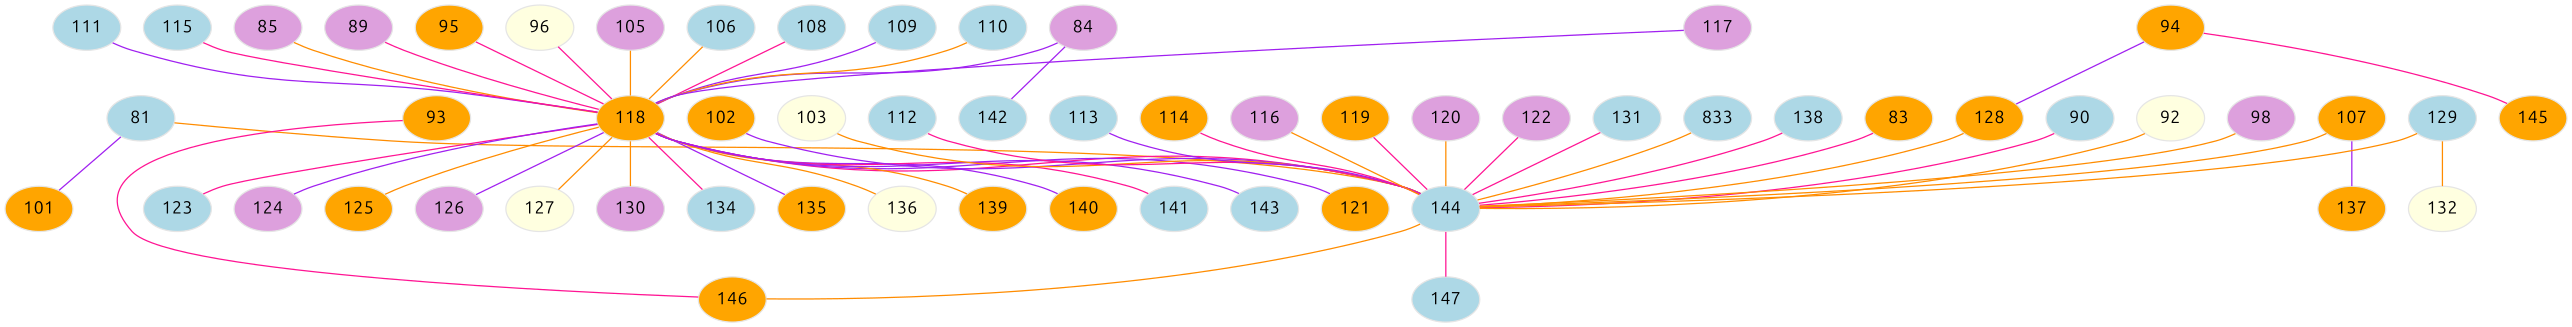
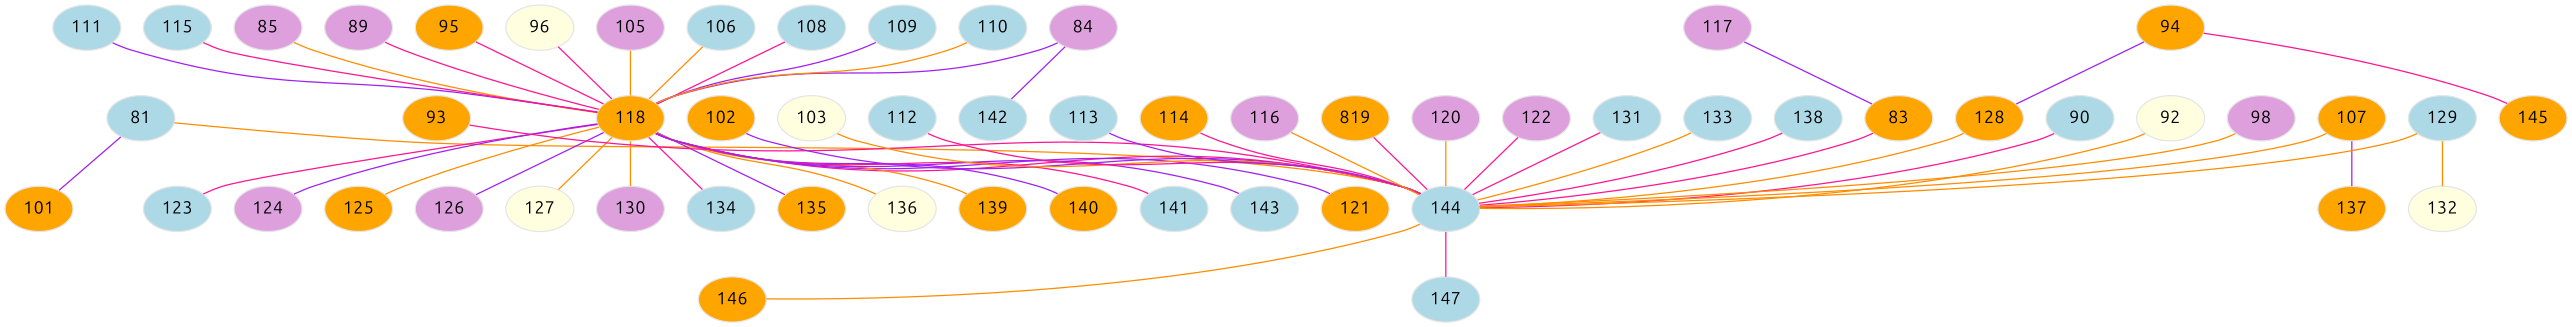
(1168, 55) -> (1808, 73)
(1355, 118) -> (1355, 118)
(1718, 118) -> (1718, 118)
(242, 262) -> (1019, 143)
